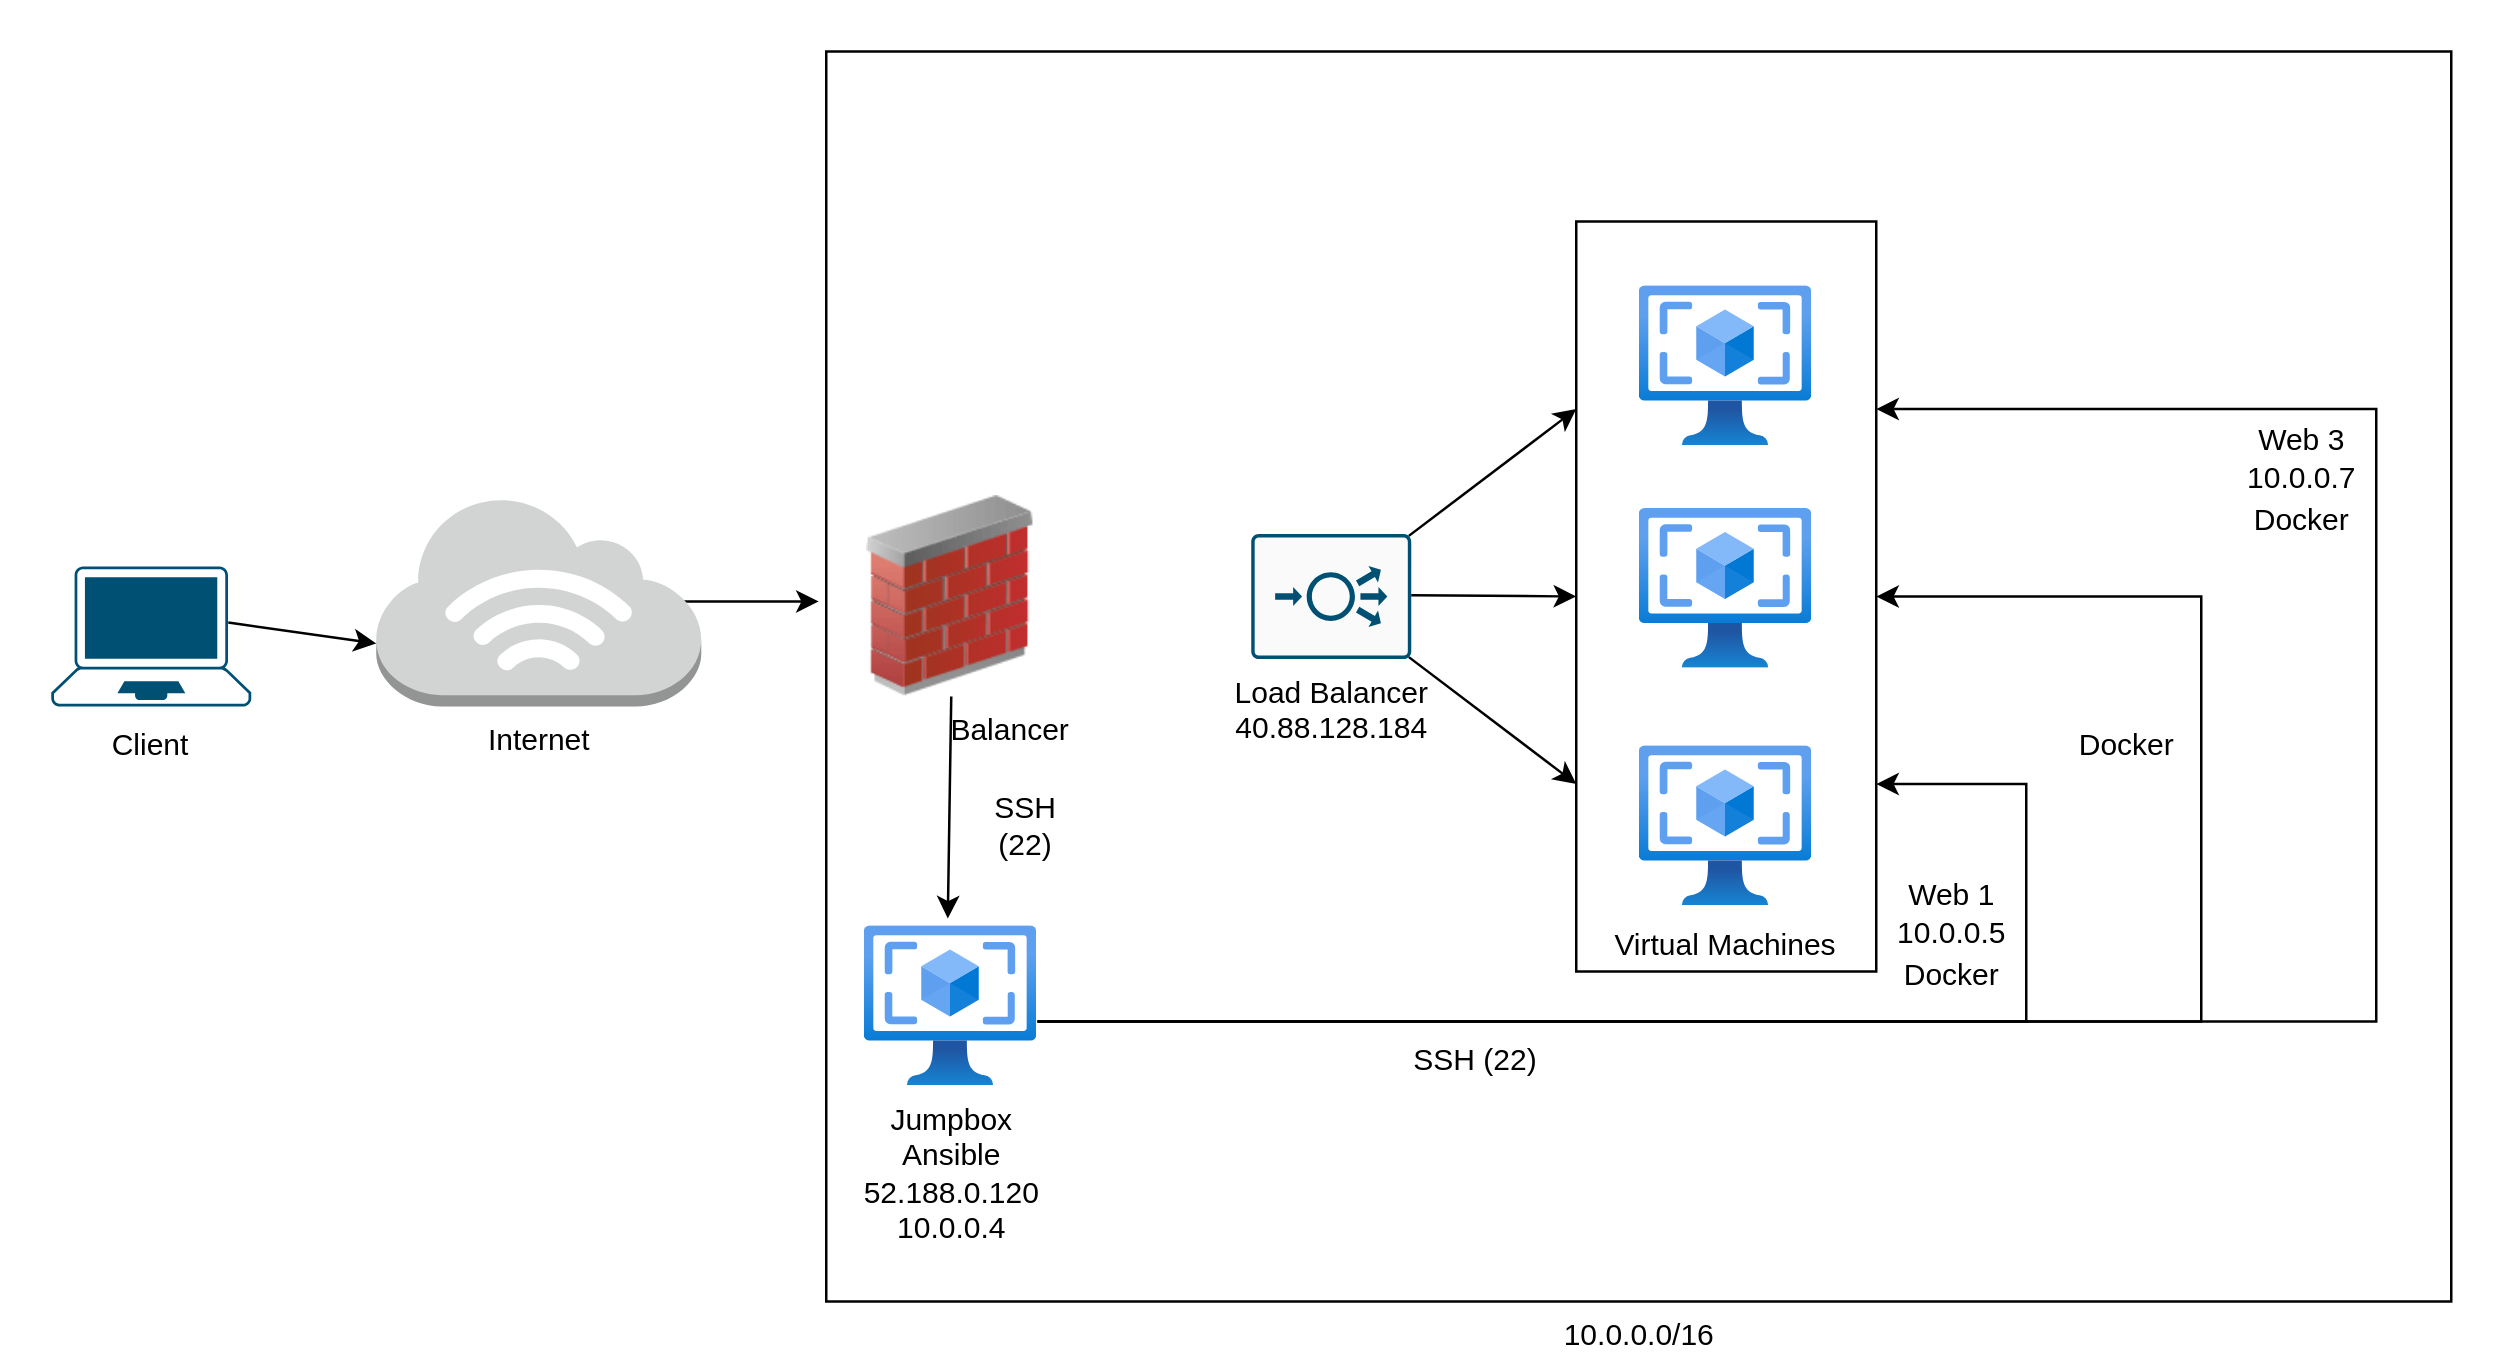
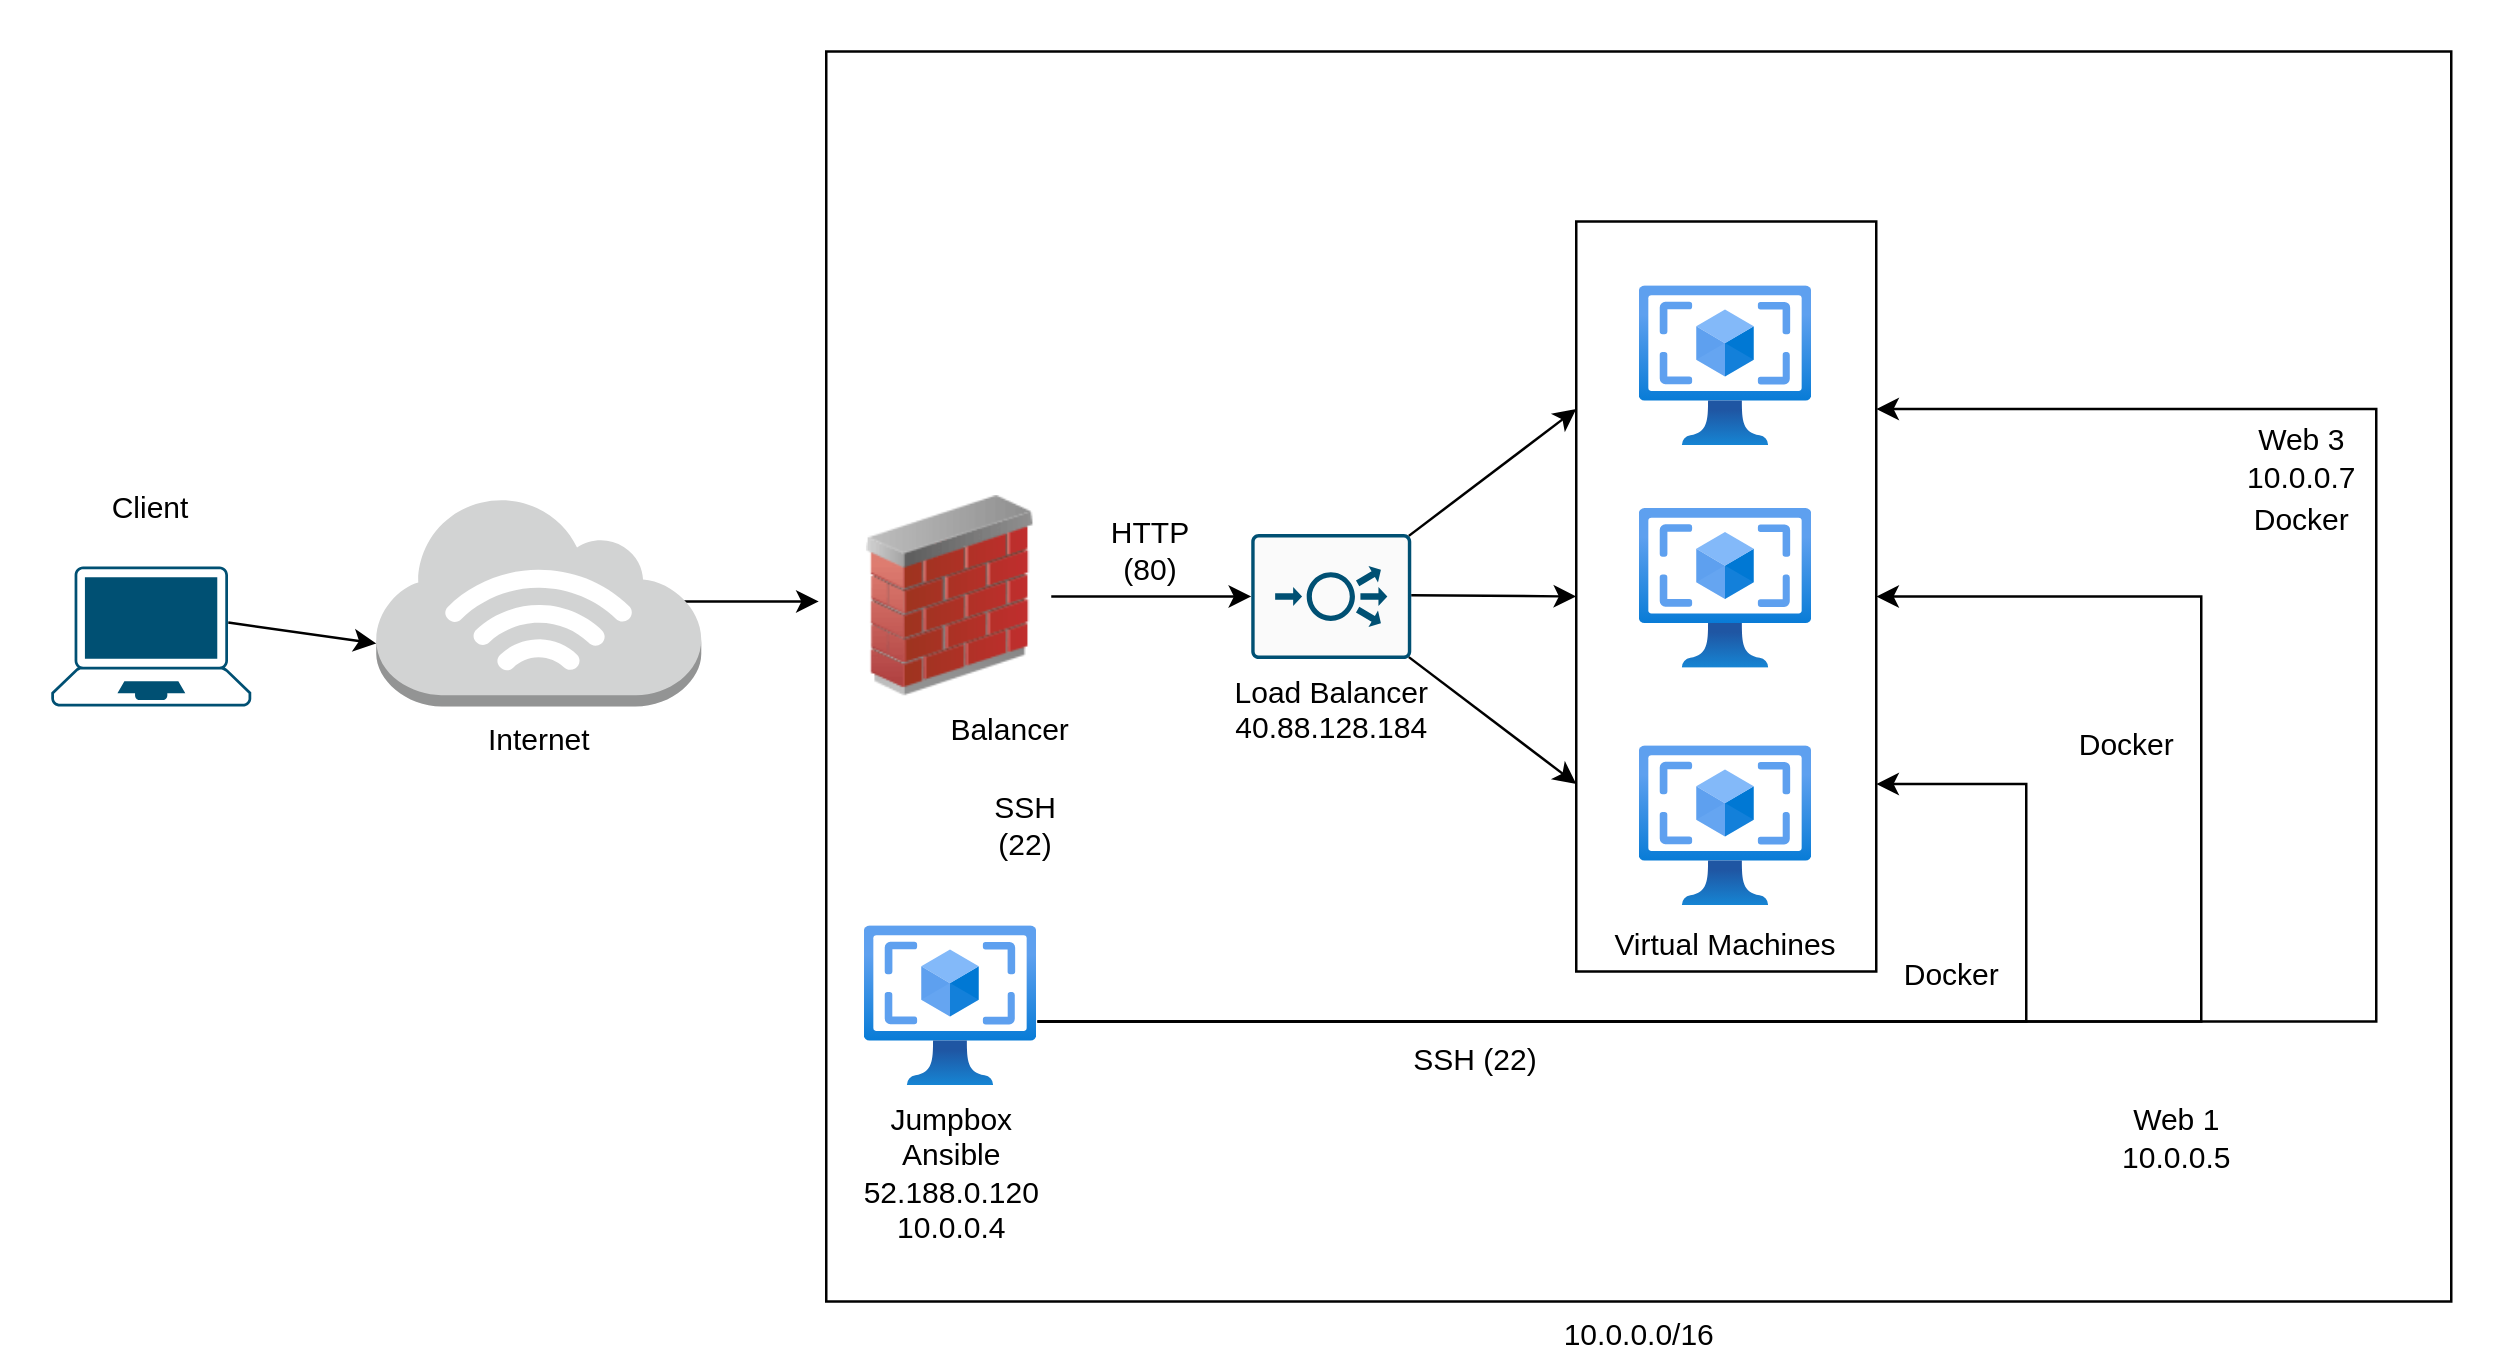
none -> (1151, 551)
none -> (1143, 596)
(151, 746) -> (151, 509)
(950, 799) -> none
(1951, 914) -> (2176, 1139)
